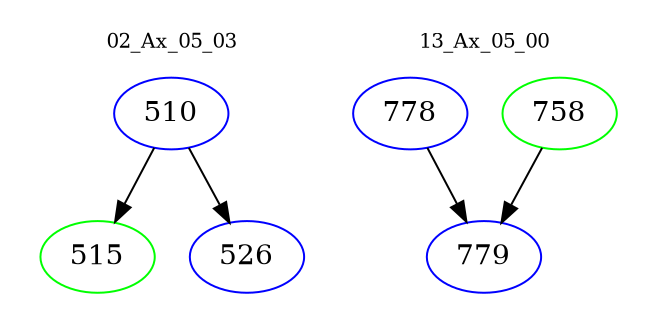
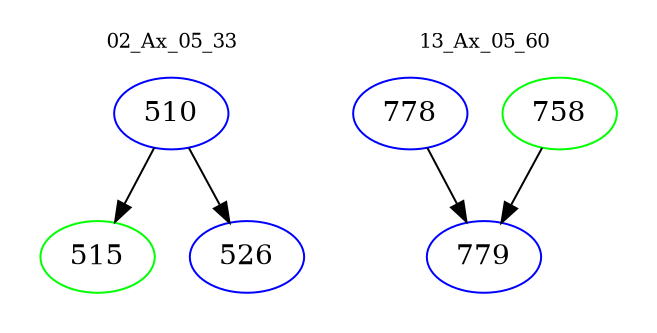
(172, 43) -> (172, 43)
(485, 43) -> (485, 43)
